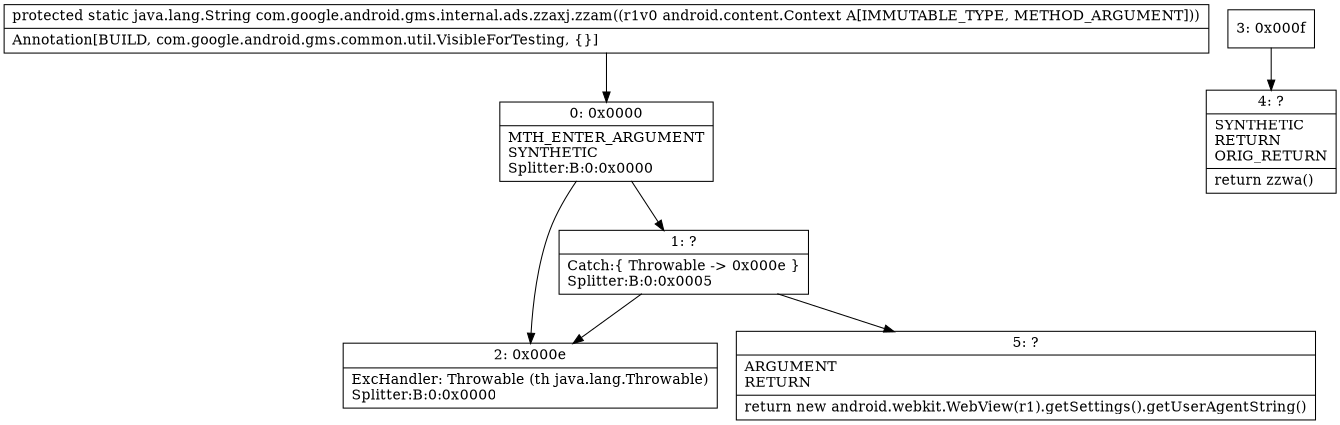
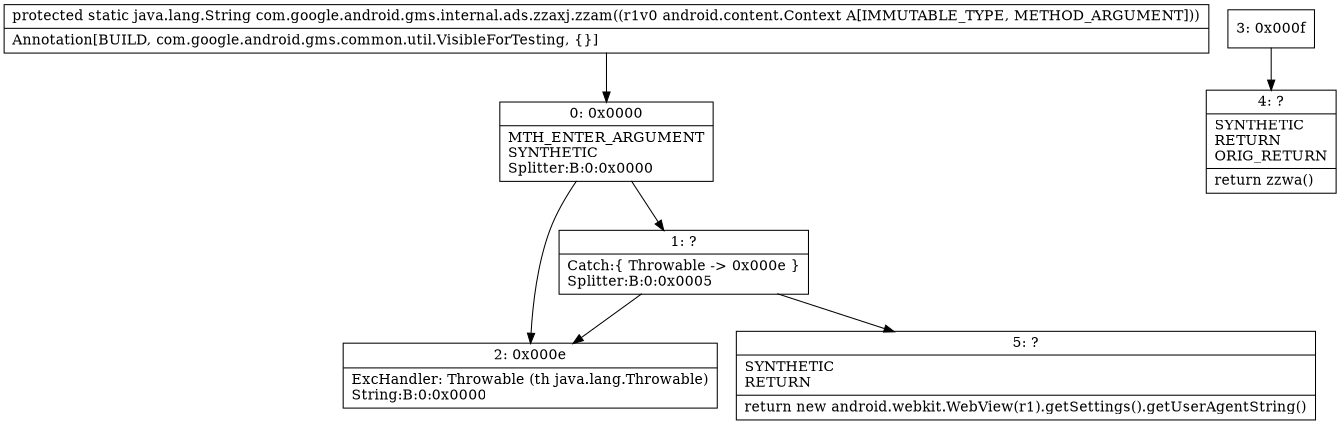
(791, 367) -> (790, 367)
(425, 395) -> (419, 395)
